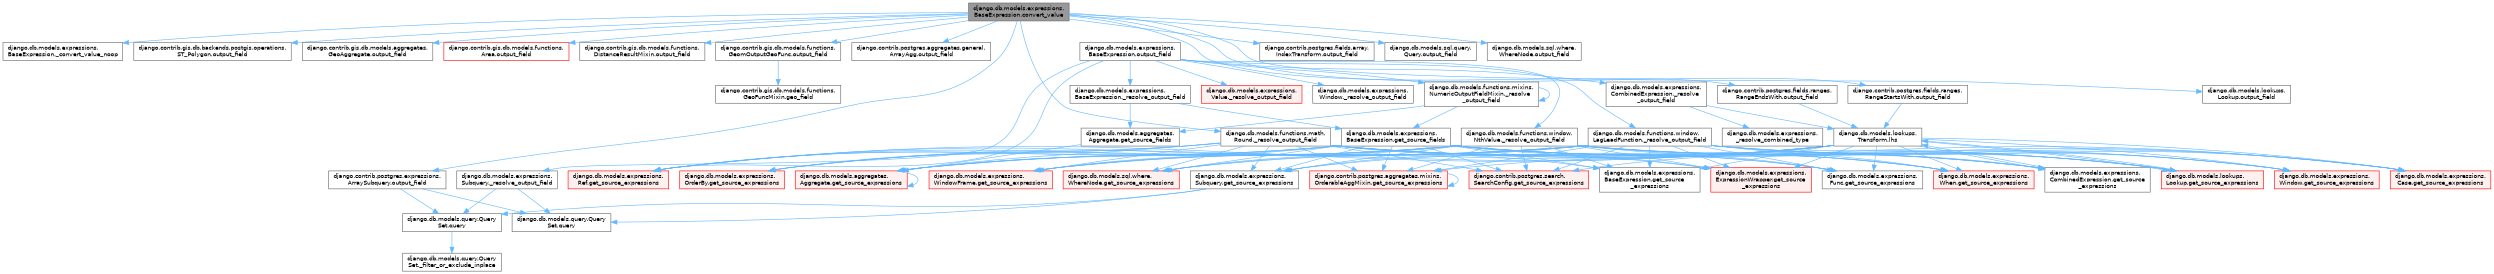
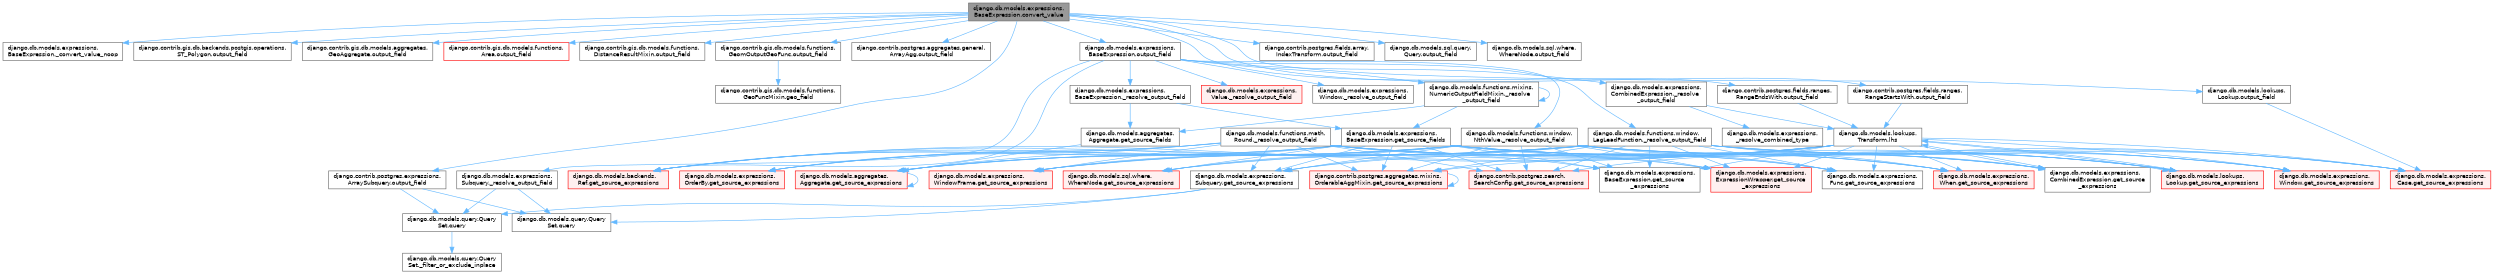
(1090, 114) -> (1072, 31)
(1865, 151) -> (2341, 136)
(1186, 162) -> none
(618, 180) -> (618, 180)
